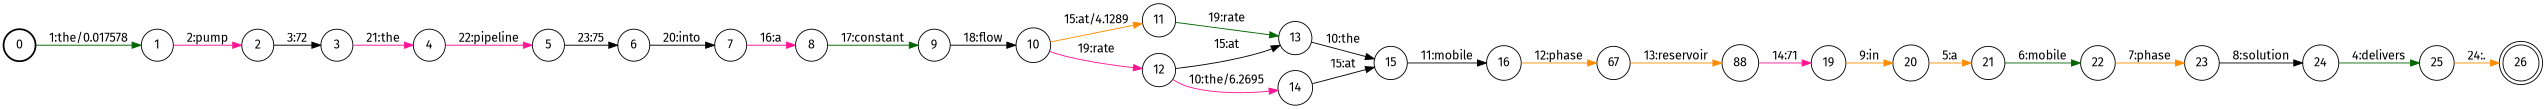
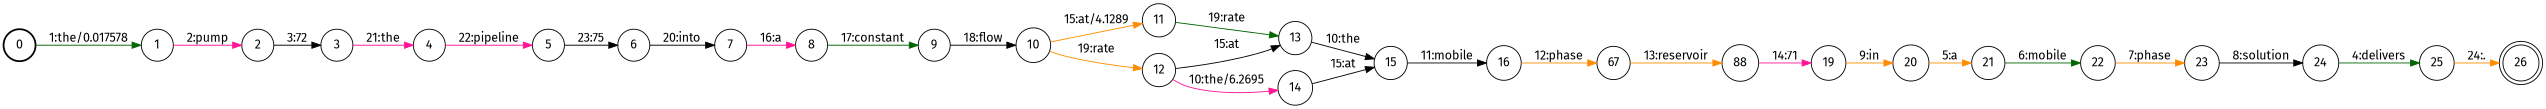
(1091, 62) -> (1091, 62)
